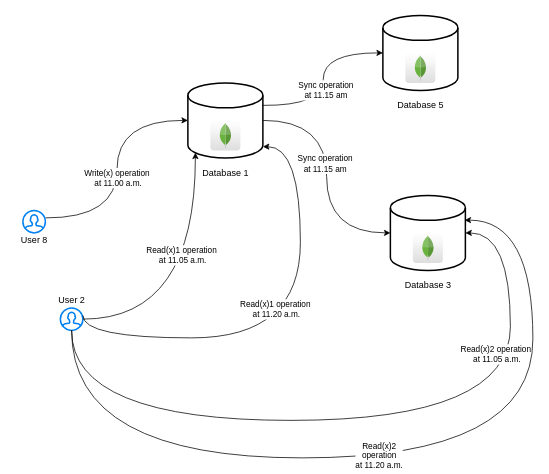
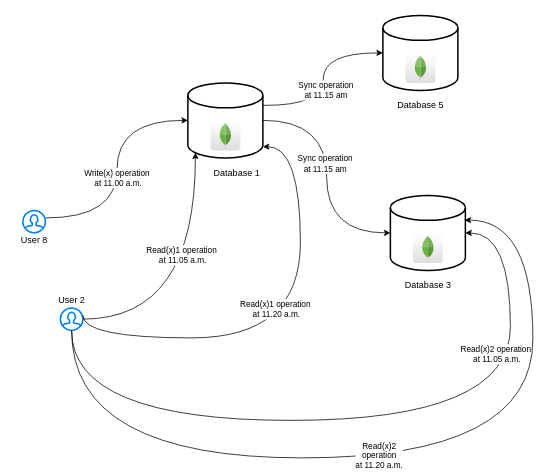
(225, 173) -> (237, 173)
